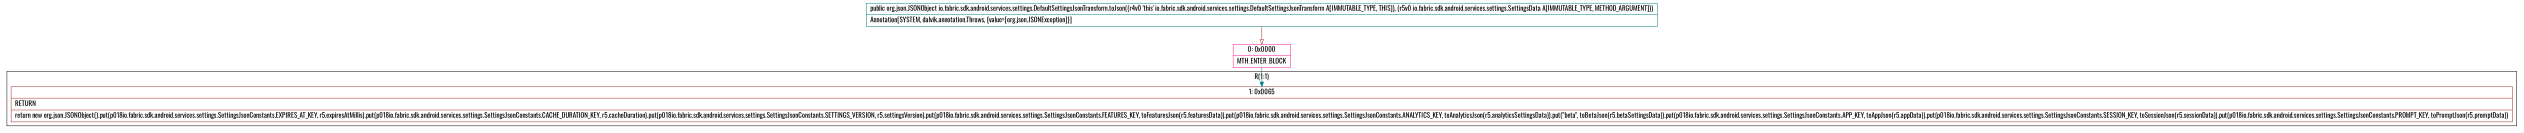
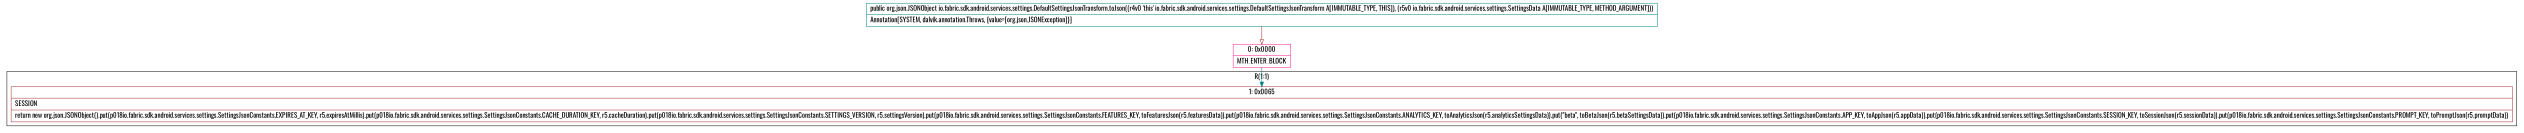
(26, 104) -> (26, 104)
